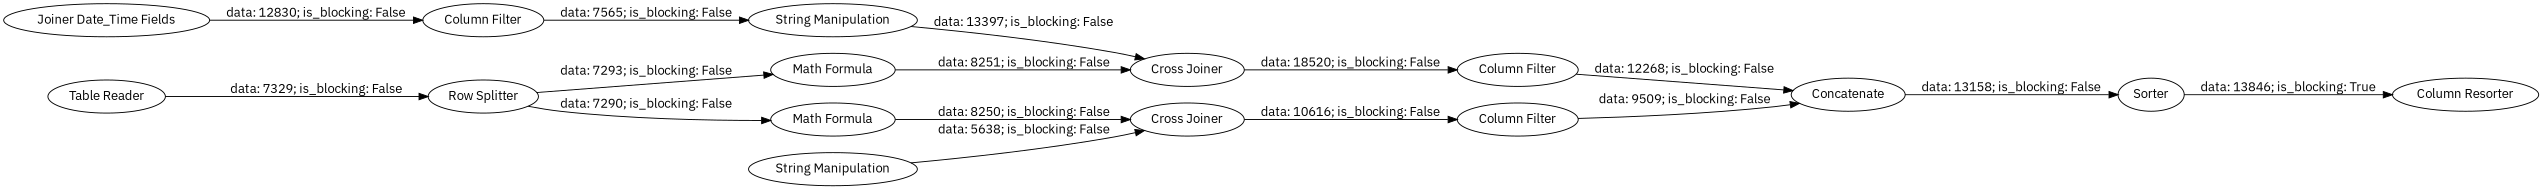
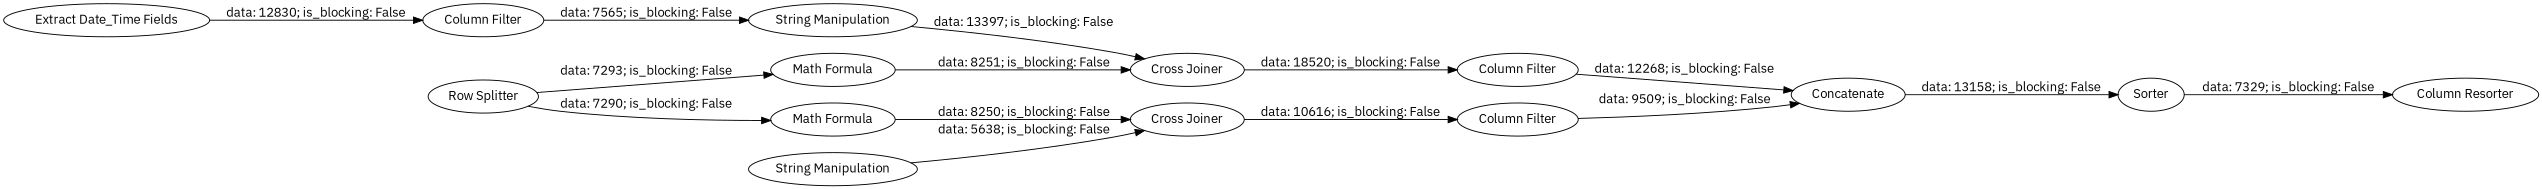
(107, 20) -> (107, 20)
(2288, 88) -> (2288, 88)
(107, 97) -> none
